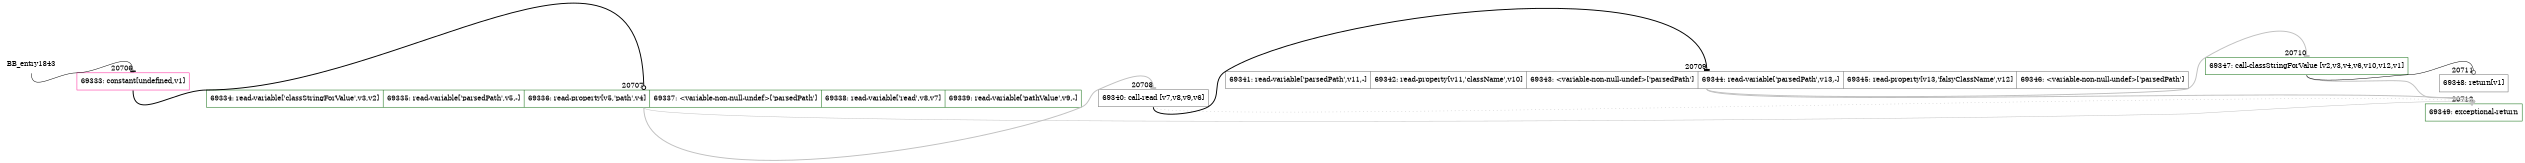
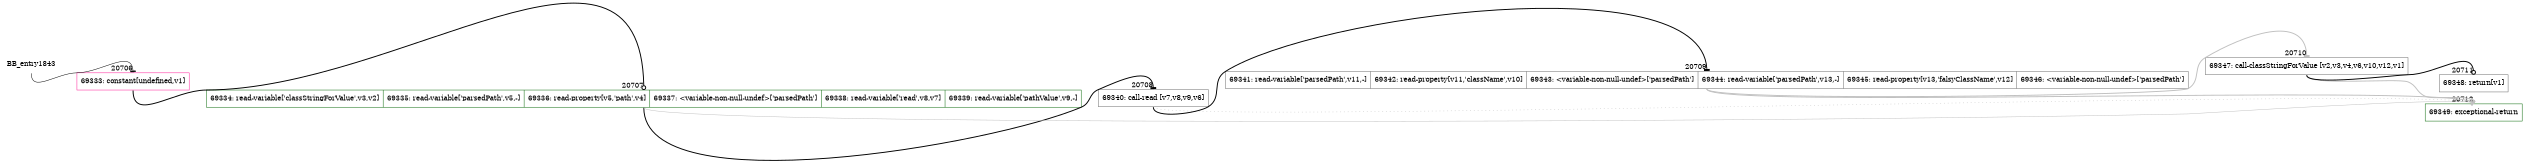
(2307, 66) -> (2307, 66)
(2393, 76) -> (2393, 76)
(898, 150) -> (898, 150)
